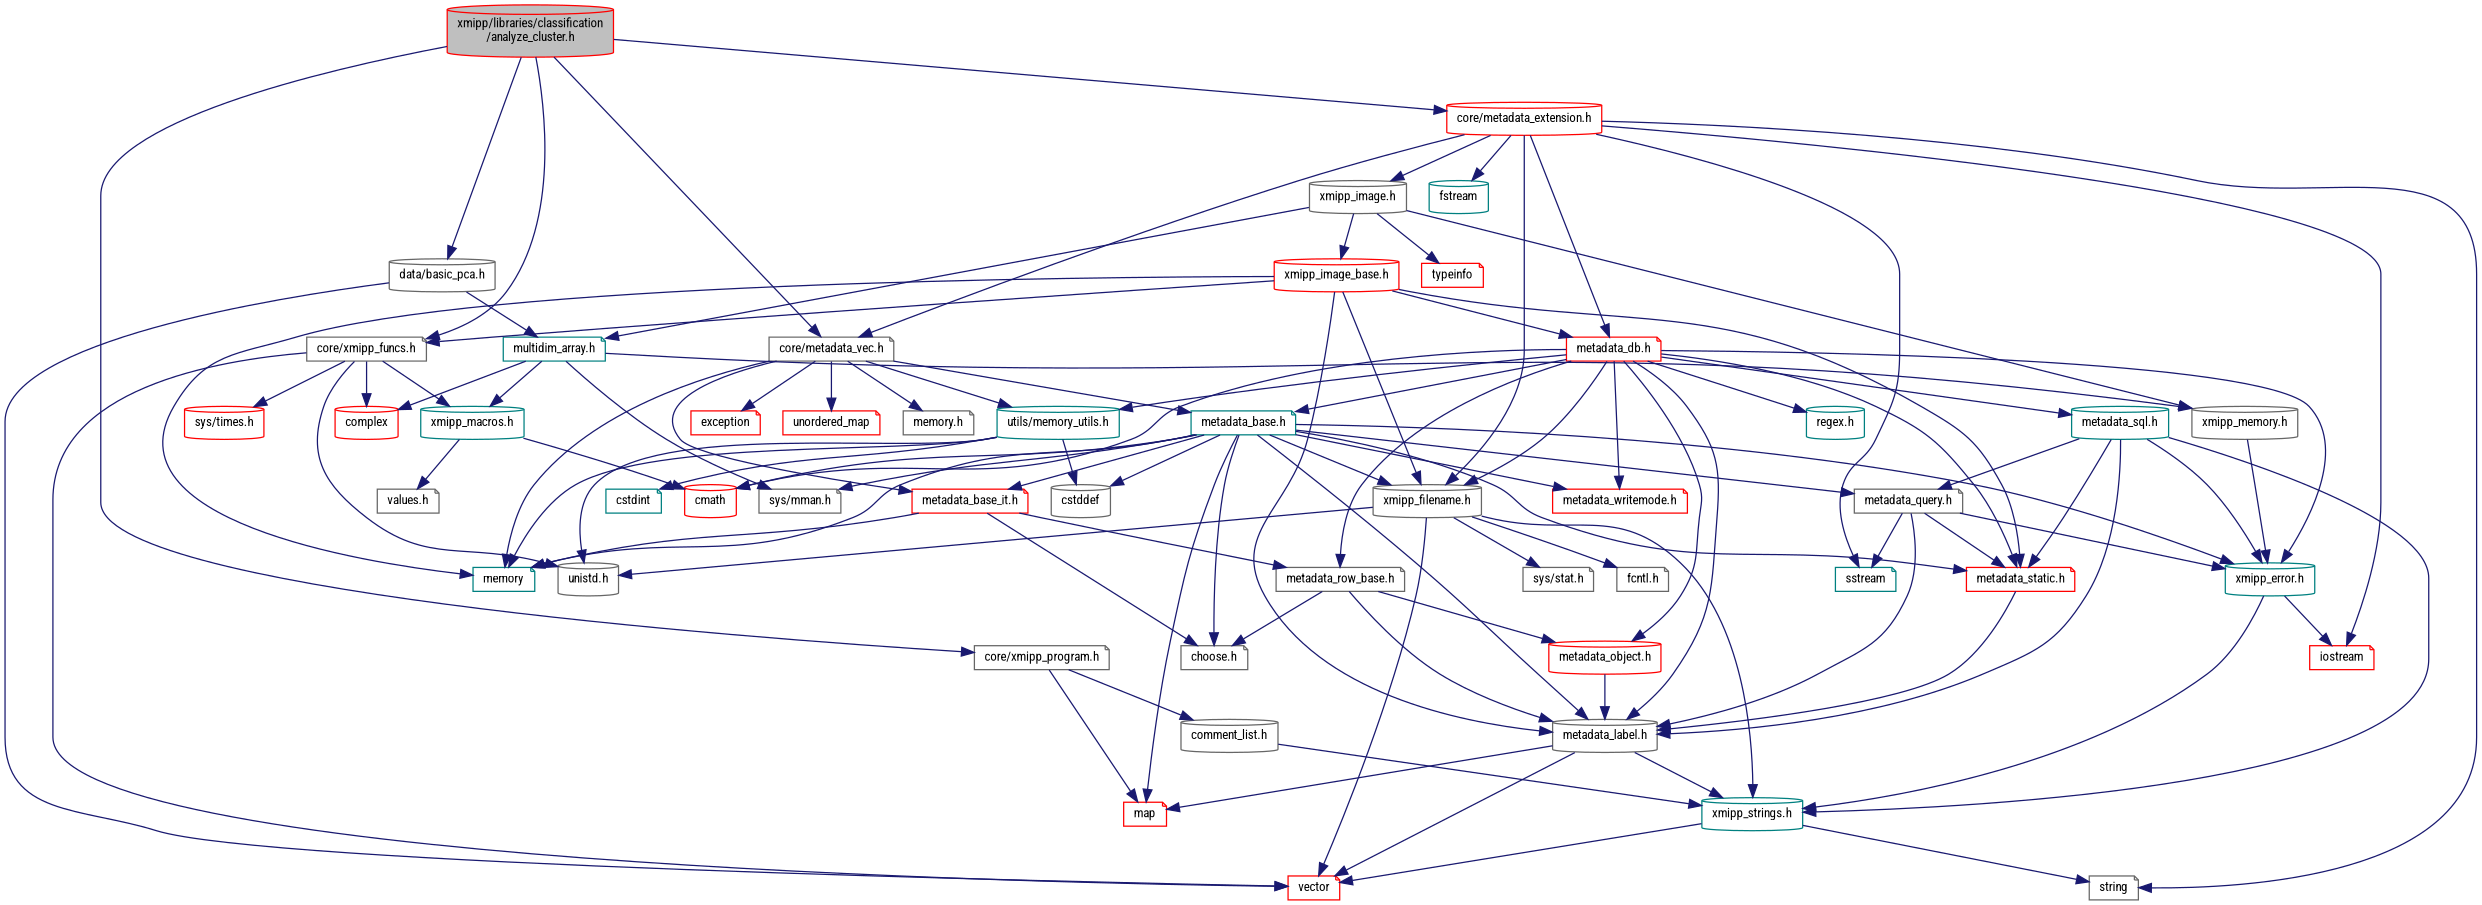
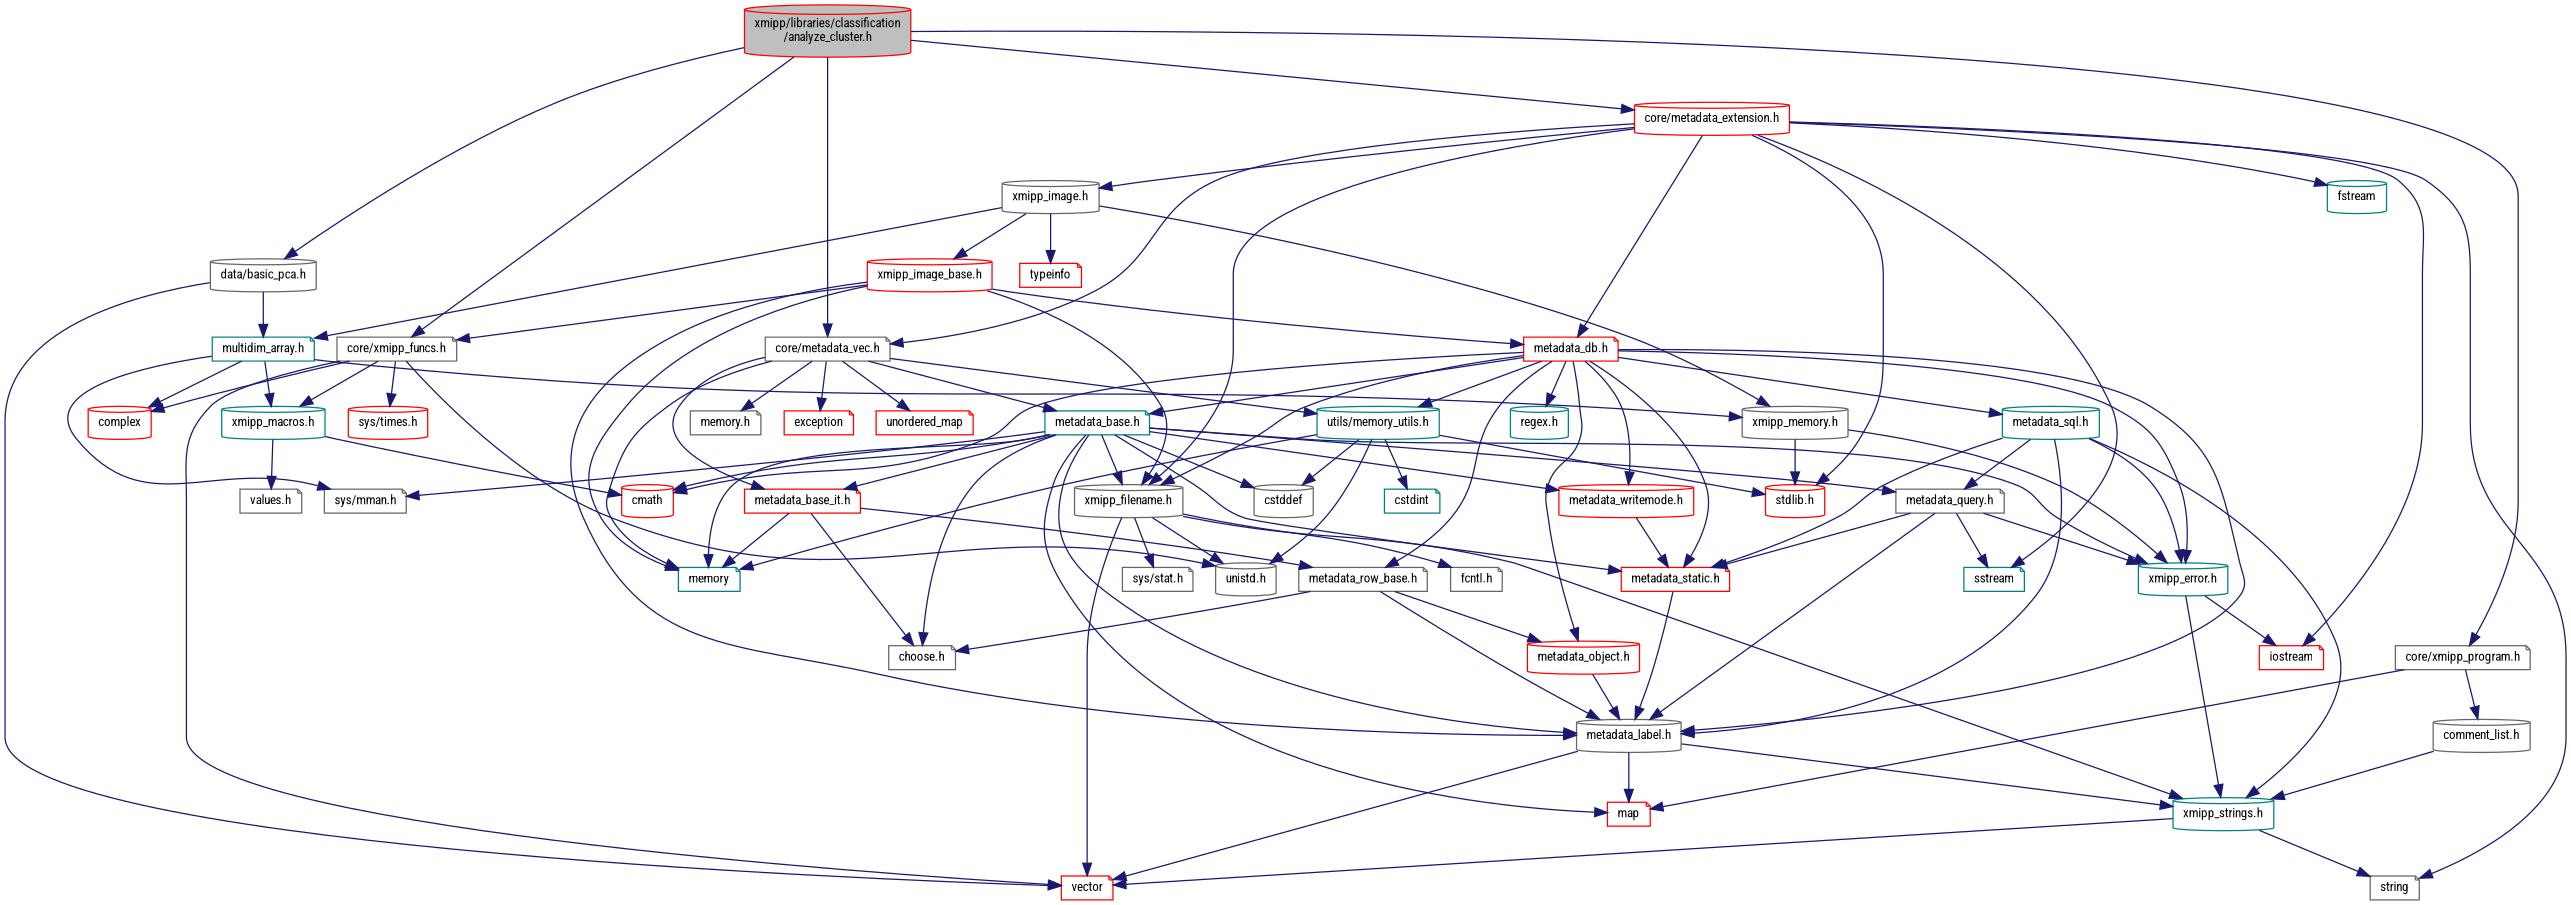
(1759, 338) -> (1649, 537)
(1620, 501) -> (1626, 501)
none -> (1795, 501)
